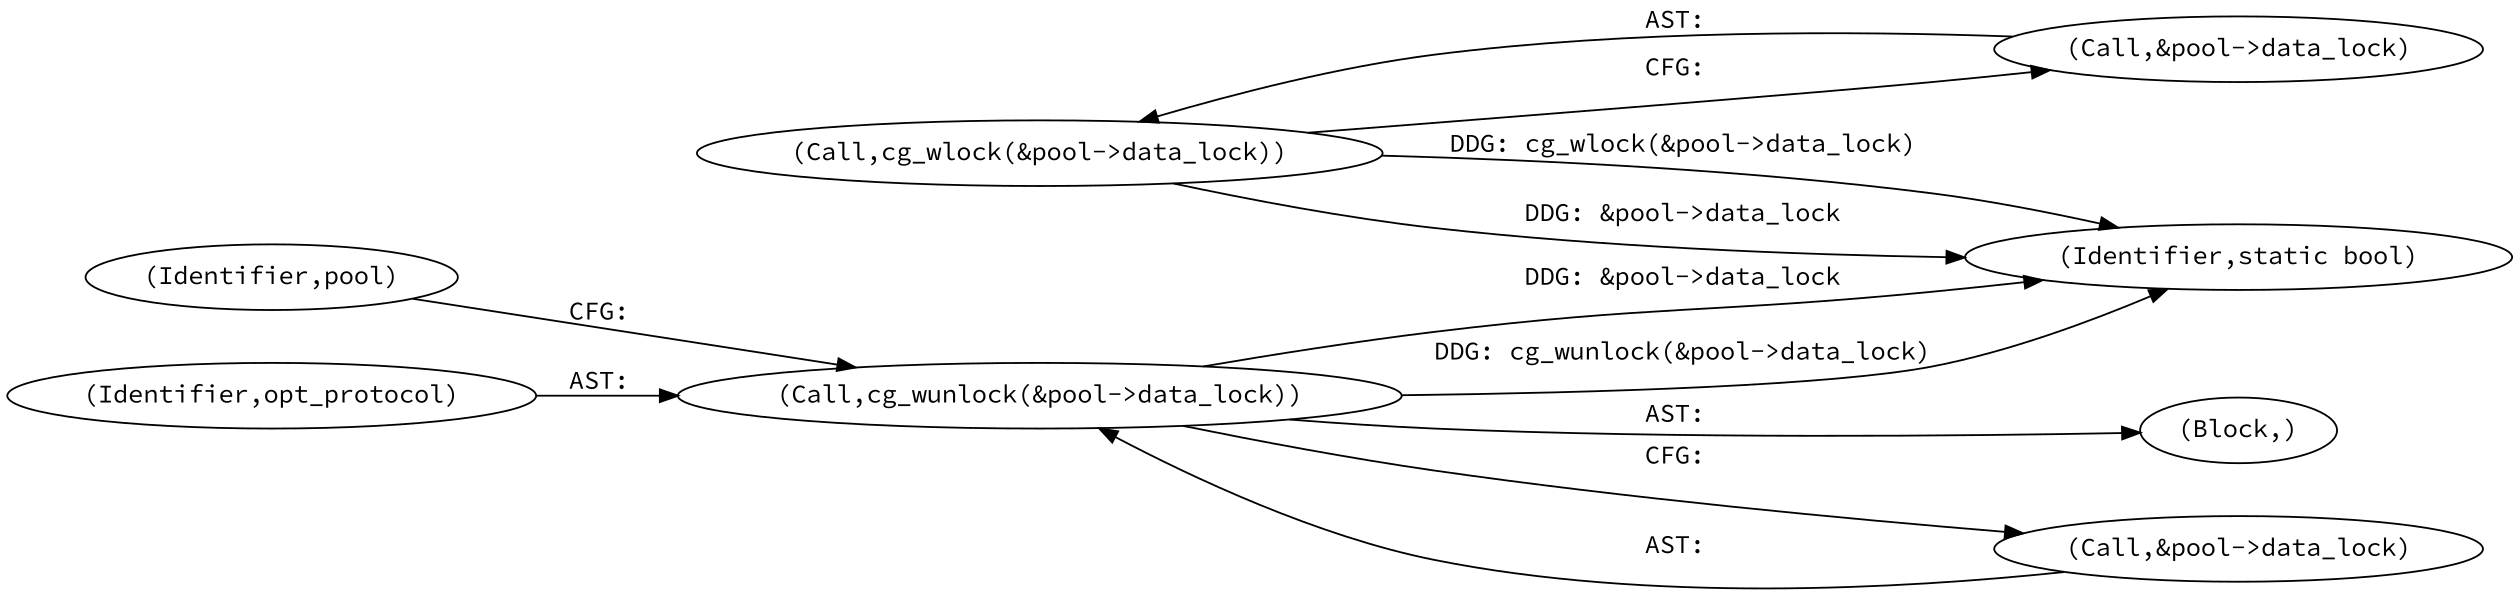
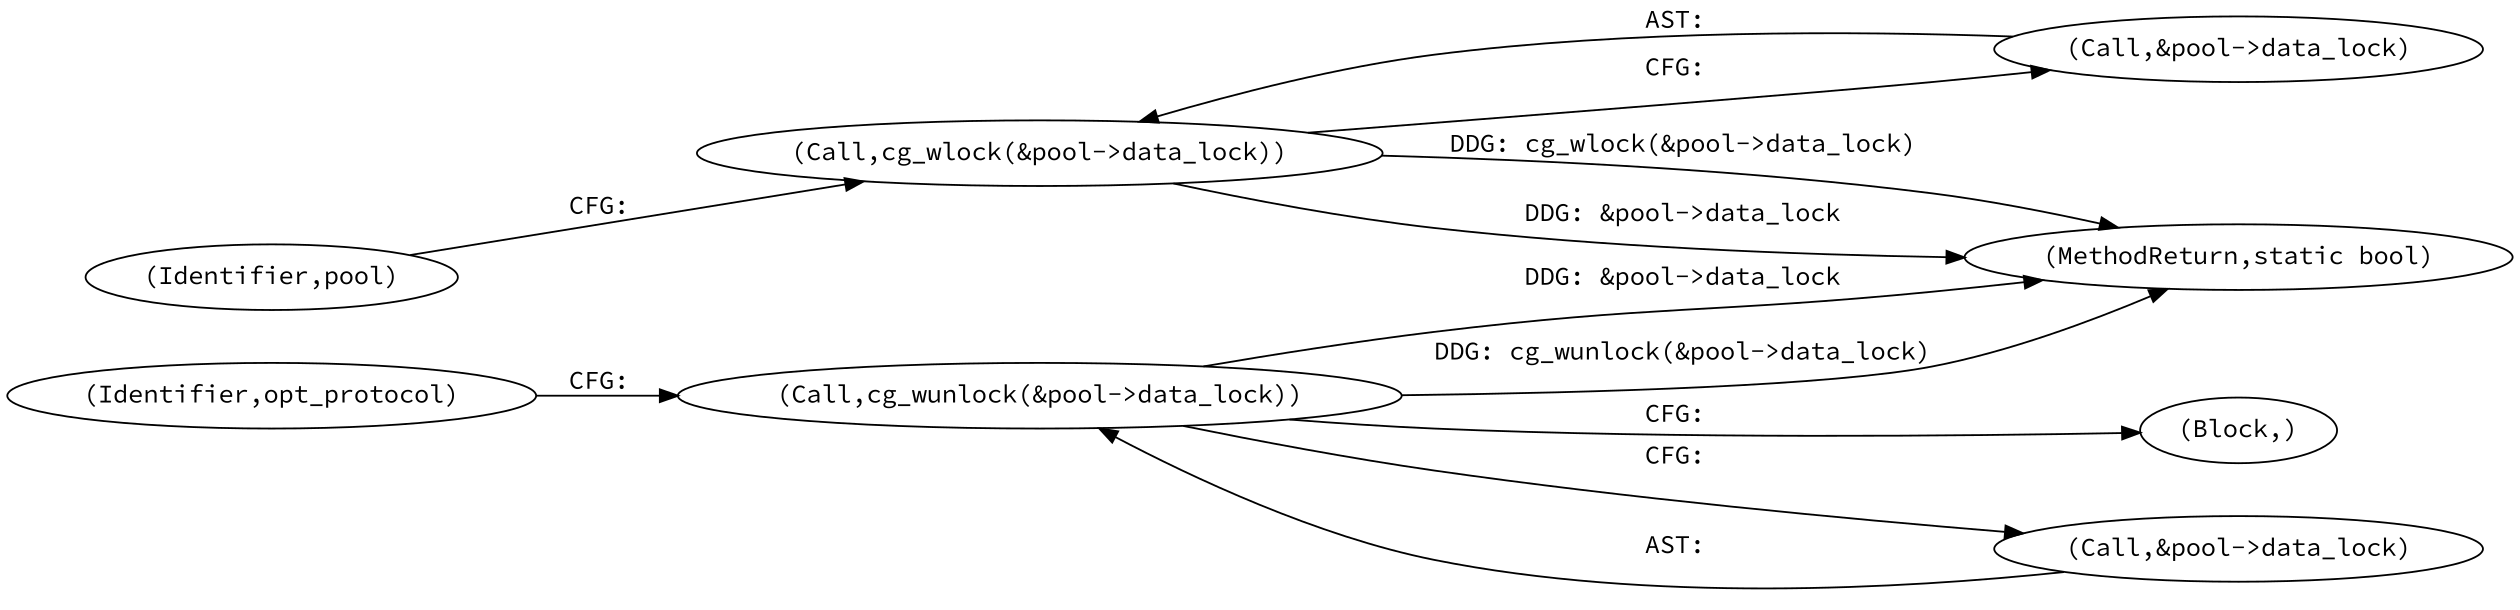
(2239, 257) -> (2239, 257)
(625, 332) -> (628, 220)
(607, 382) -> (607, 382)
(1683, 415) -> (1683, 415)
